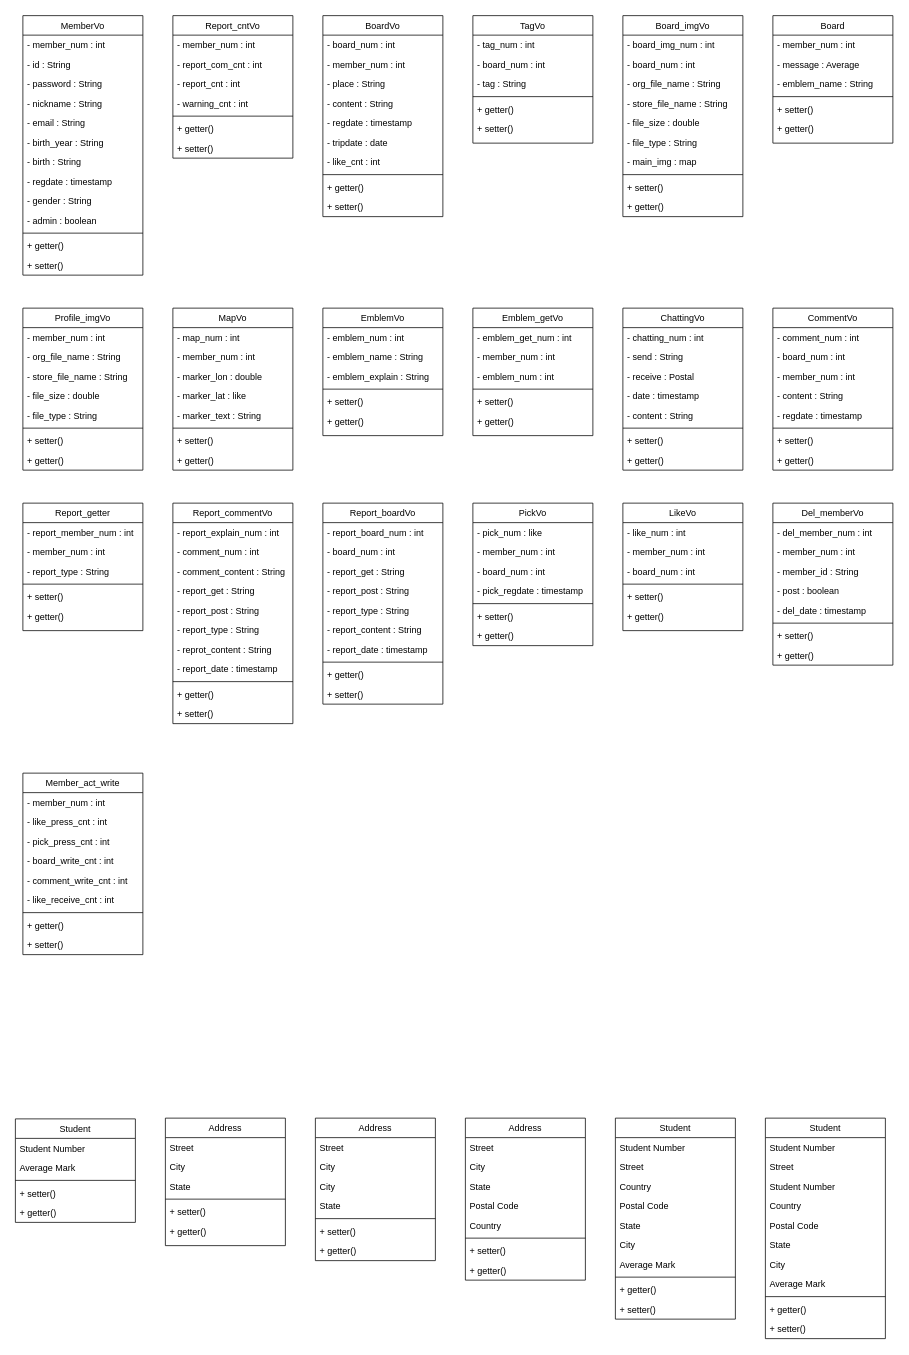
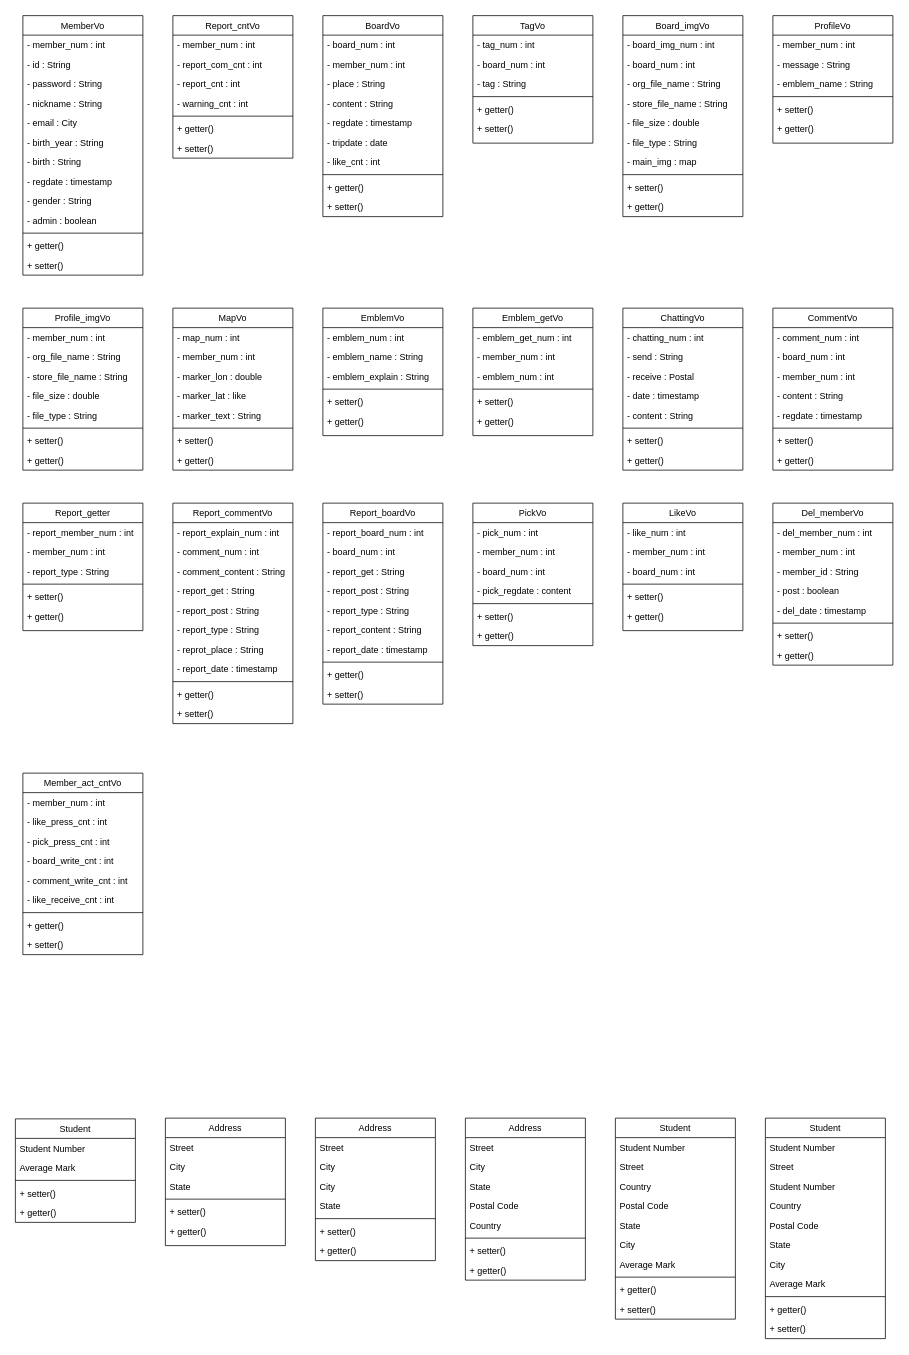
(833, 26) -> (833, 26)
(820, 65) -> (817, 65)
(59, 123) -> (54, 123)
(512, 533) -> (510, 533)
(536, 591) -> (532, 591)
(234, 650) -> (228, 650)
(83, 783) -> (83, 783)
